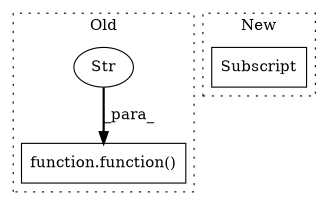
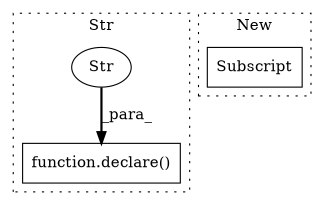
(104, 26) -> (101, 26)
(104, 163) -> (101, 163)
